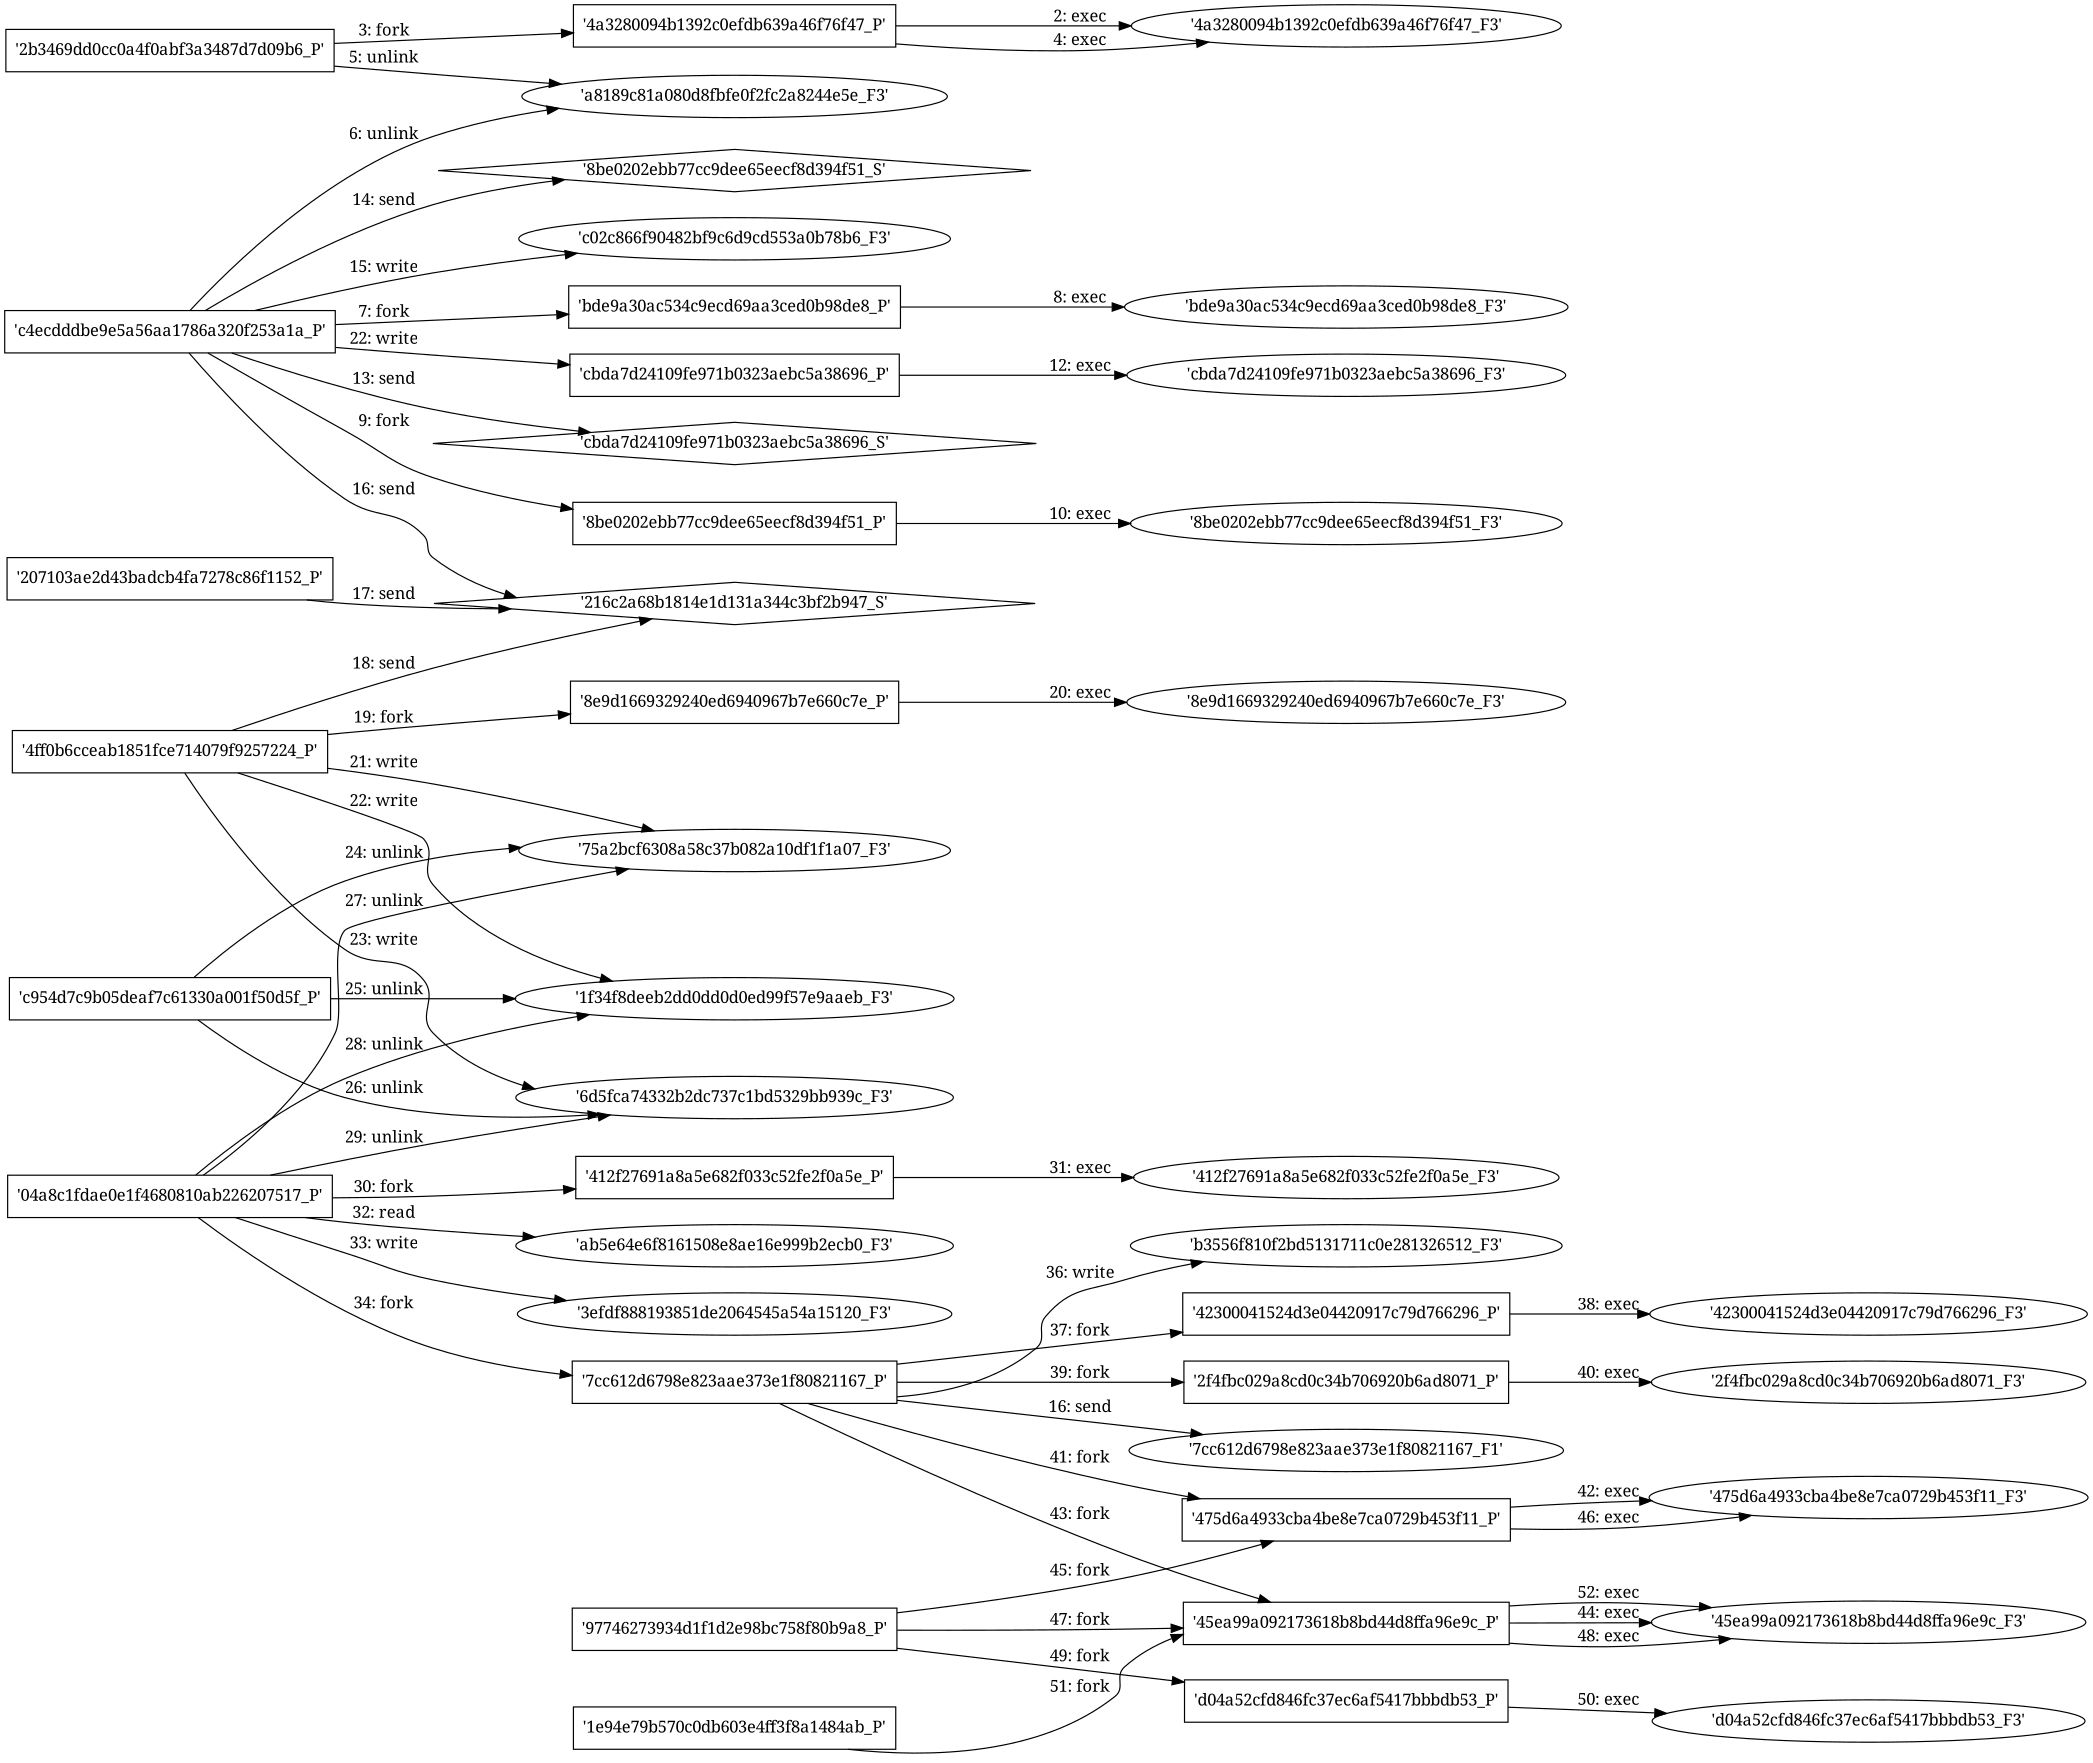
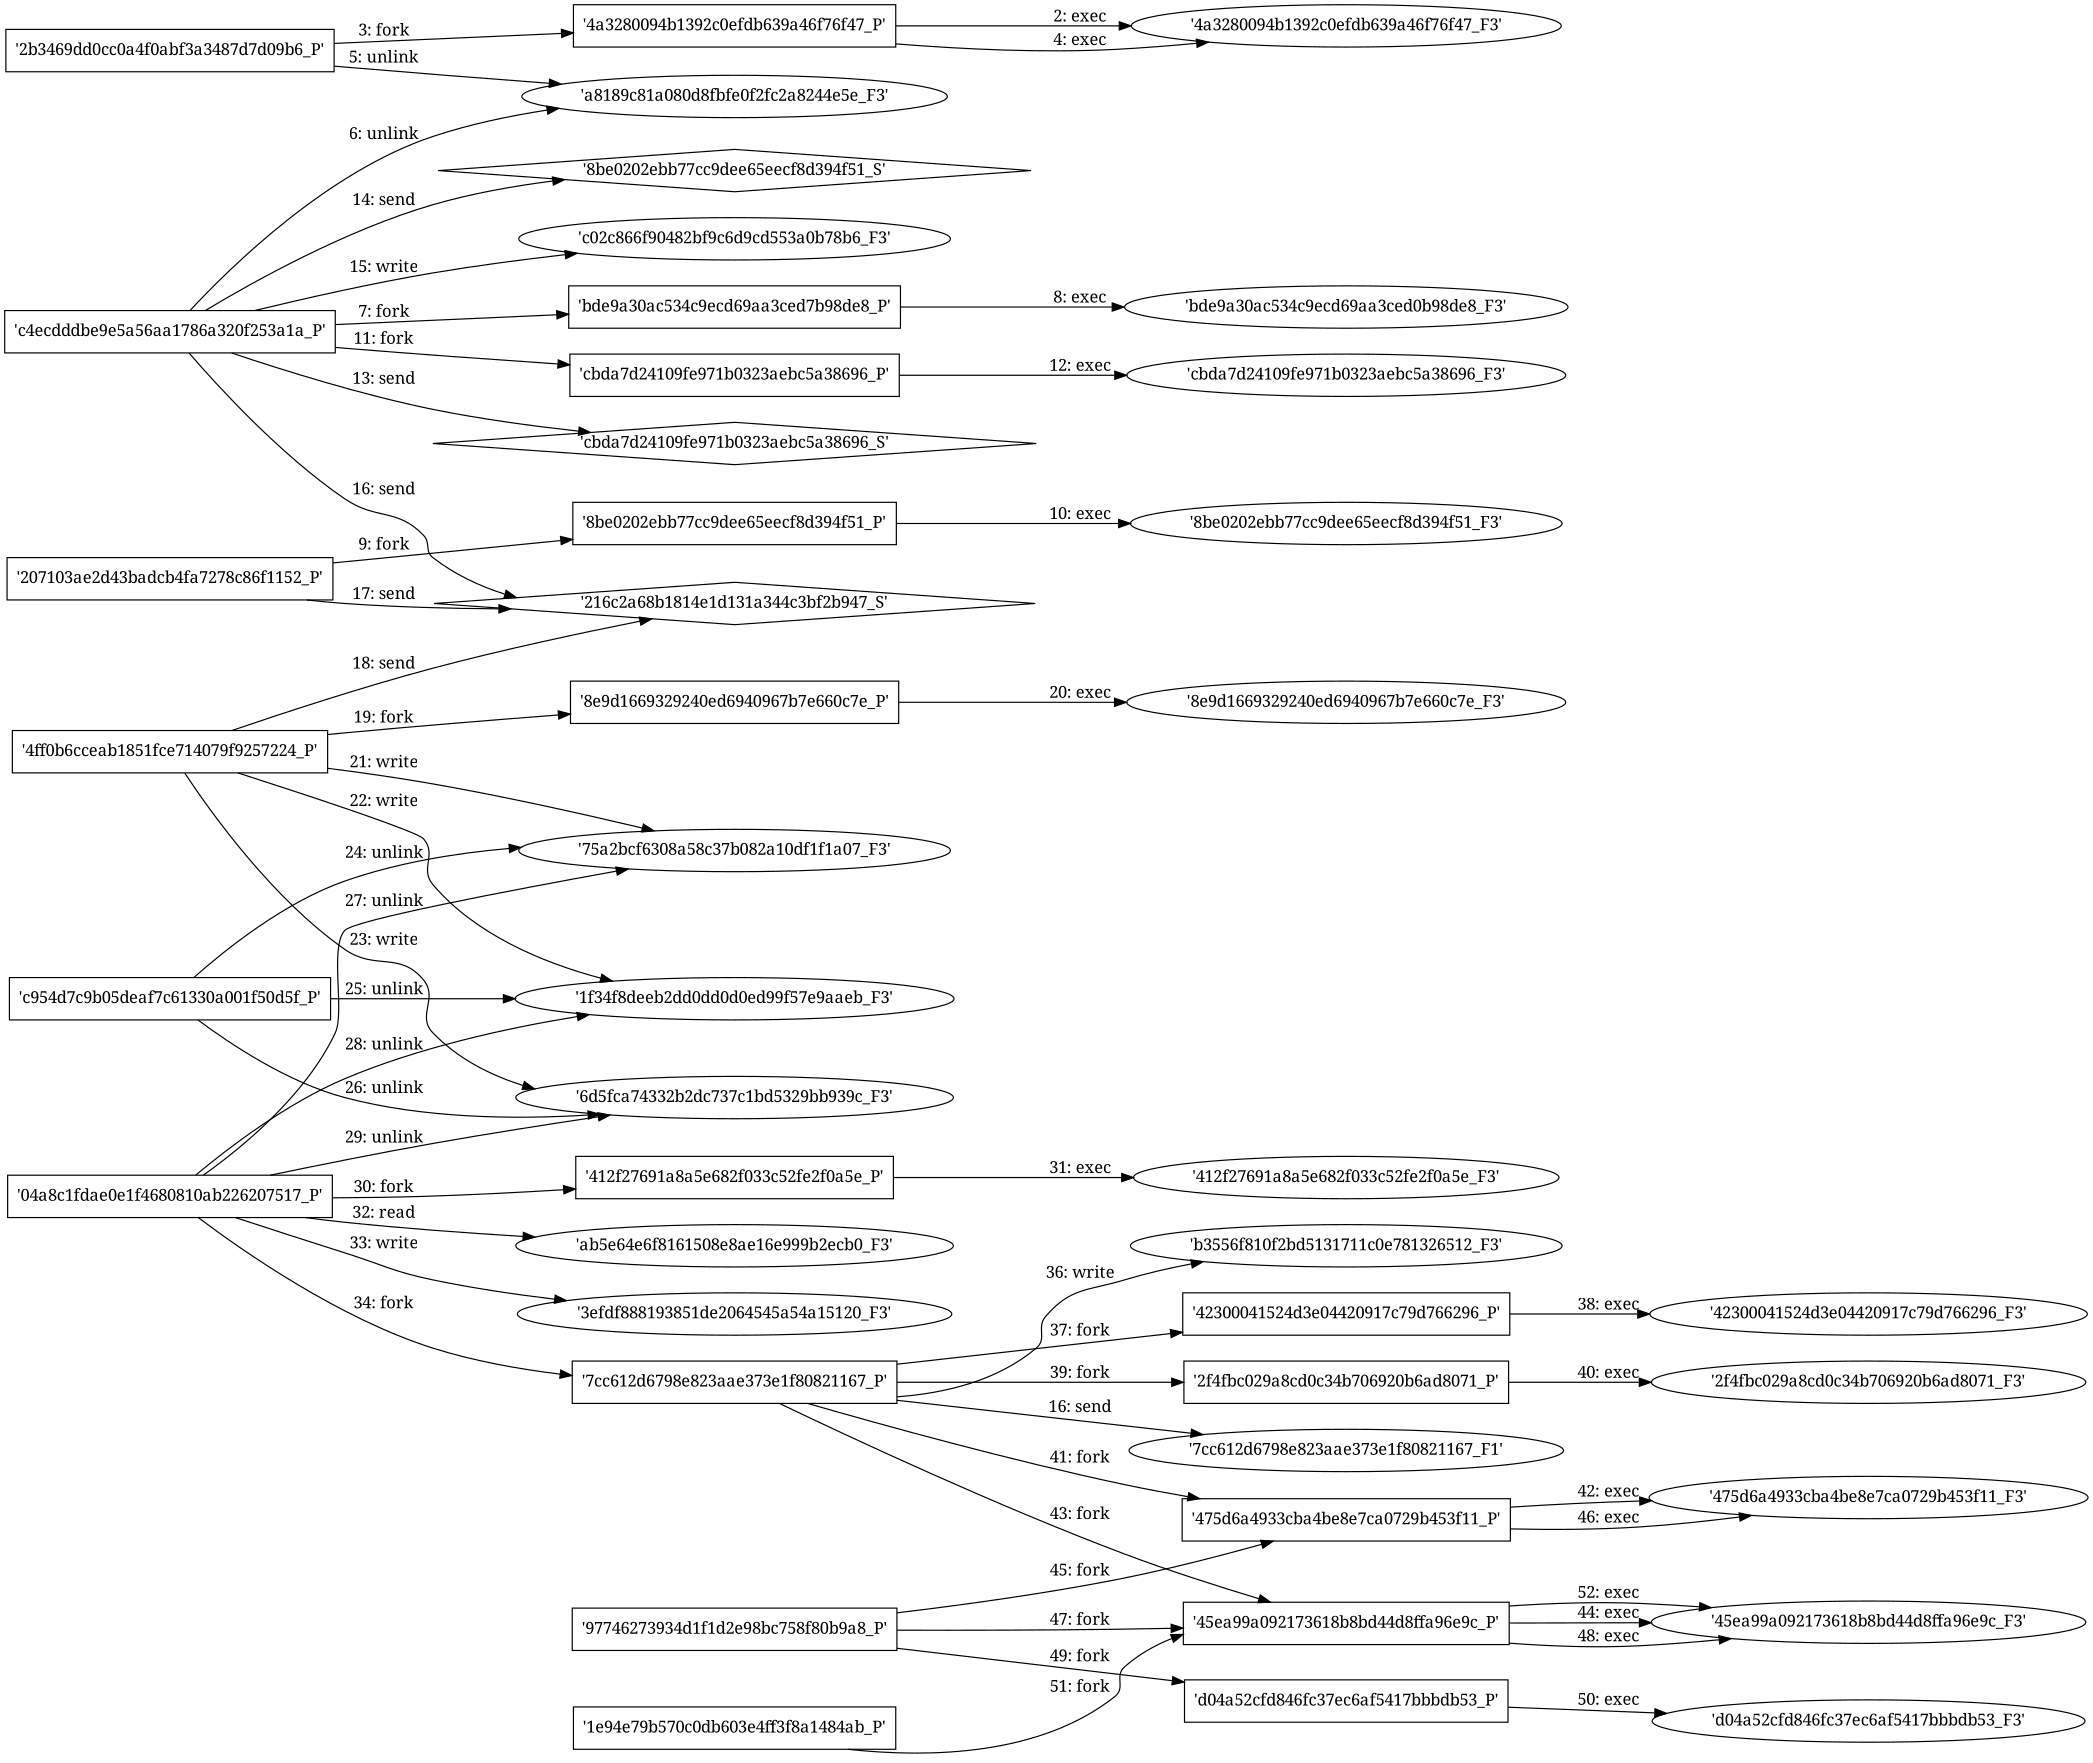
(735, 307) -> (735, 307)
(384, 339) -> (384, 339)
(377, 450) -> (447, 552)
(1346, 1246) -> (1346, 1246)
